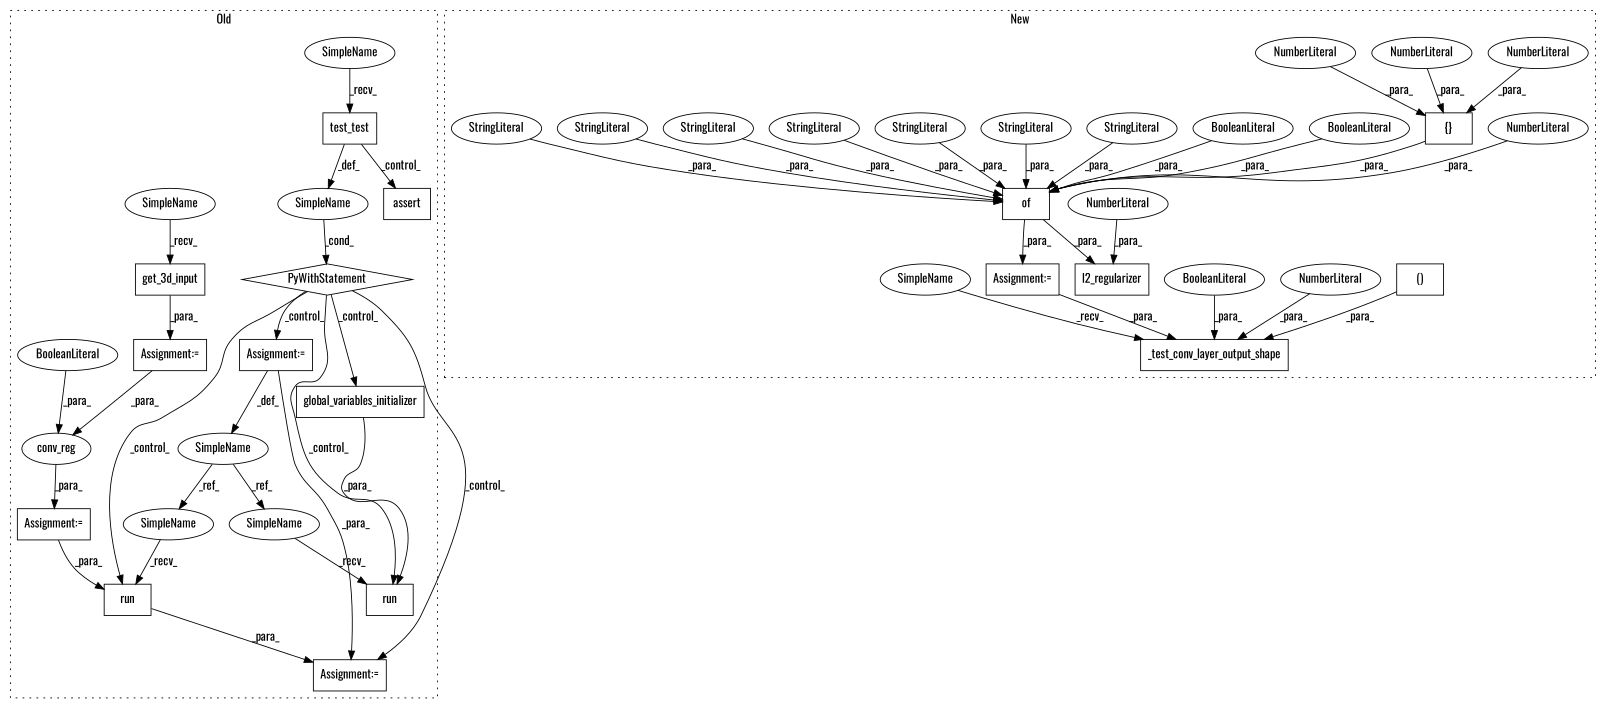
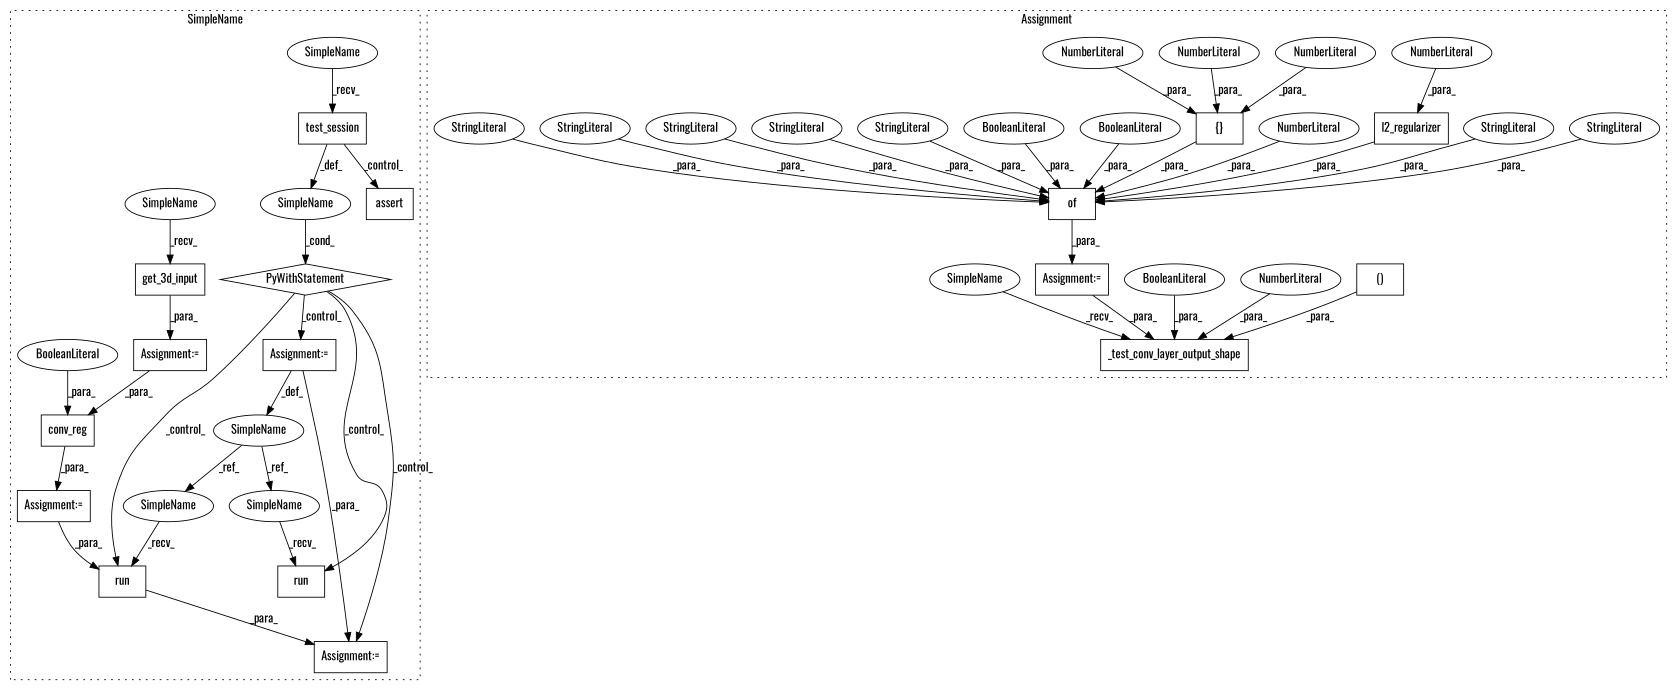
(224, 20) -> (215, 20)
(1020, 20) -> (1047, 20)
(350, 128) -> (332, 128)
(1066, 239) -> (1241, 176)
(360, 402) -> none
(56, 449) -> (68, 431)
